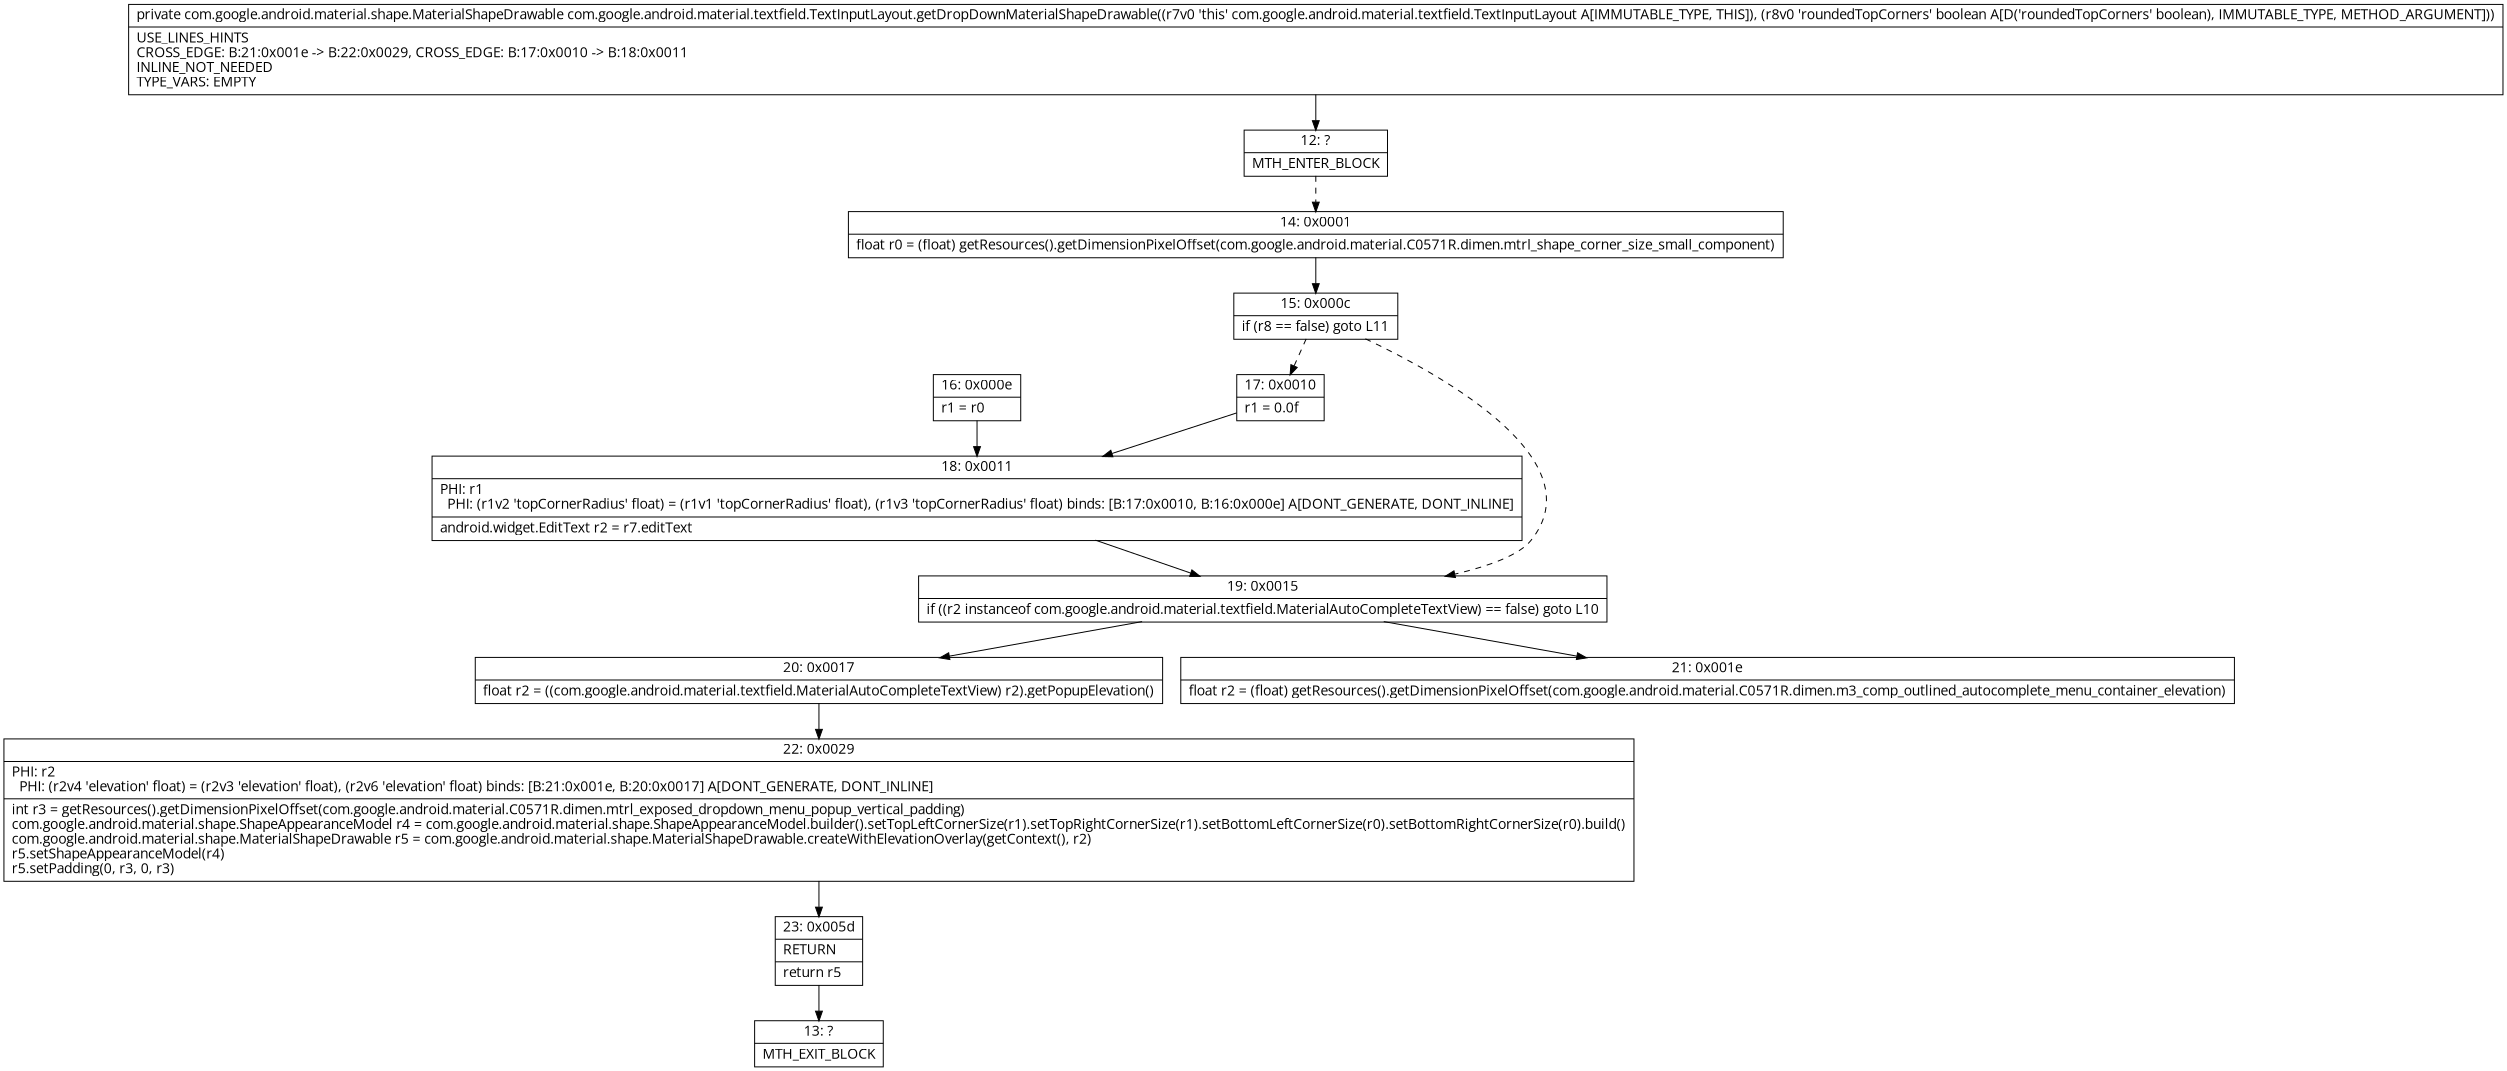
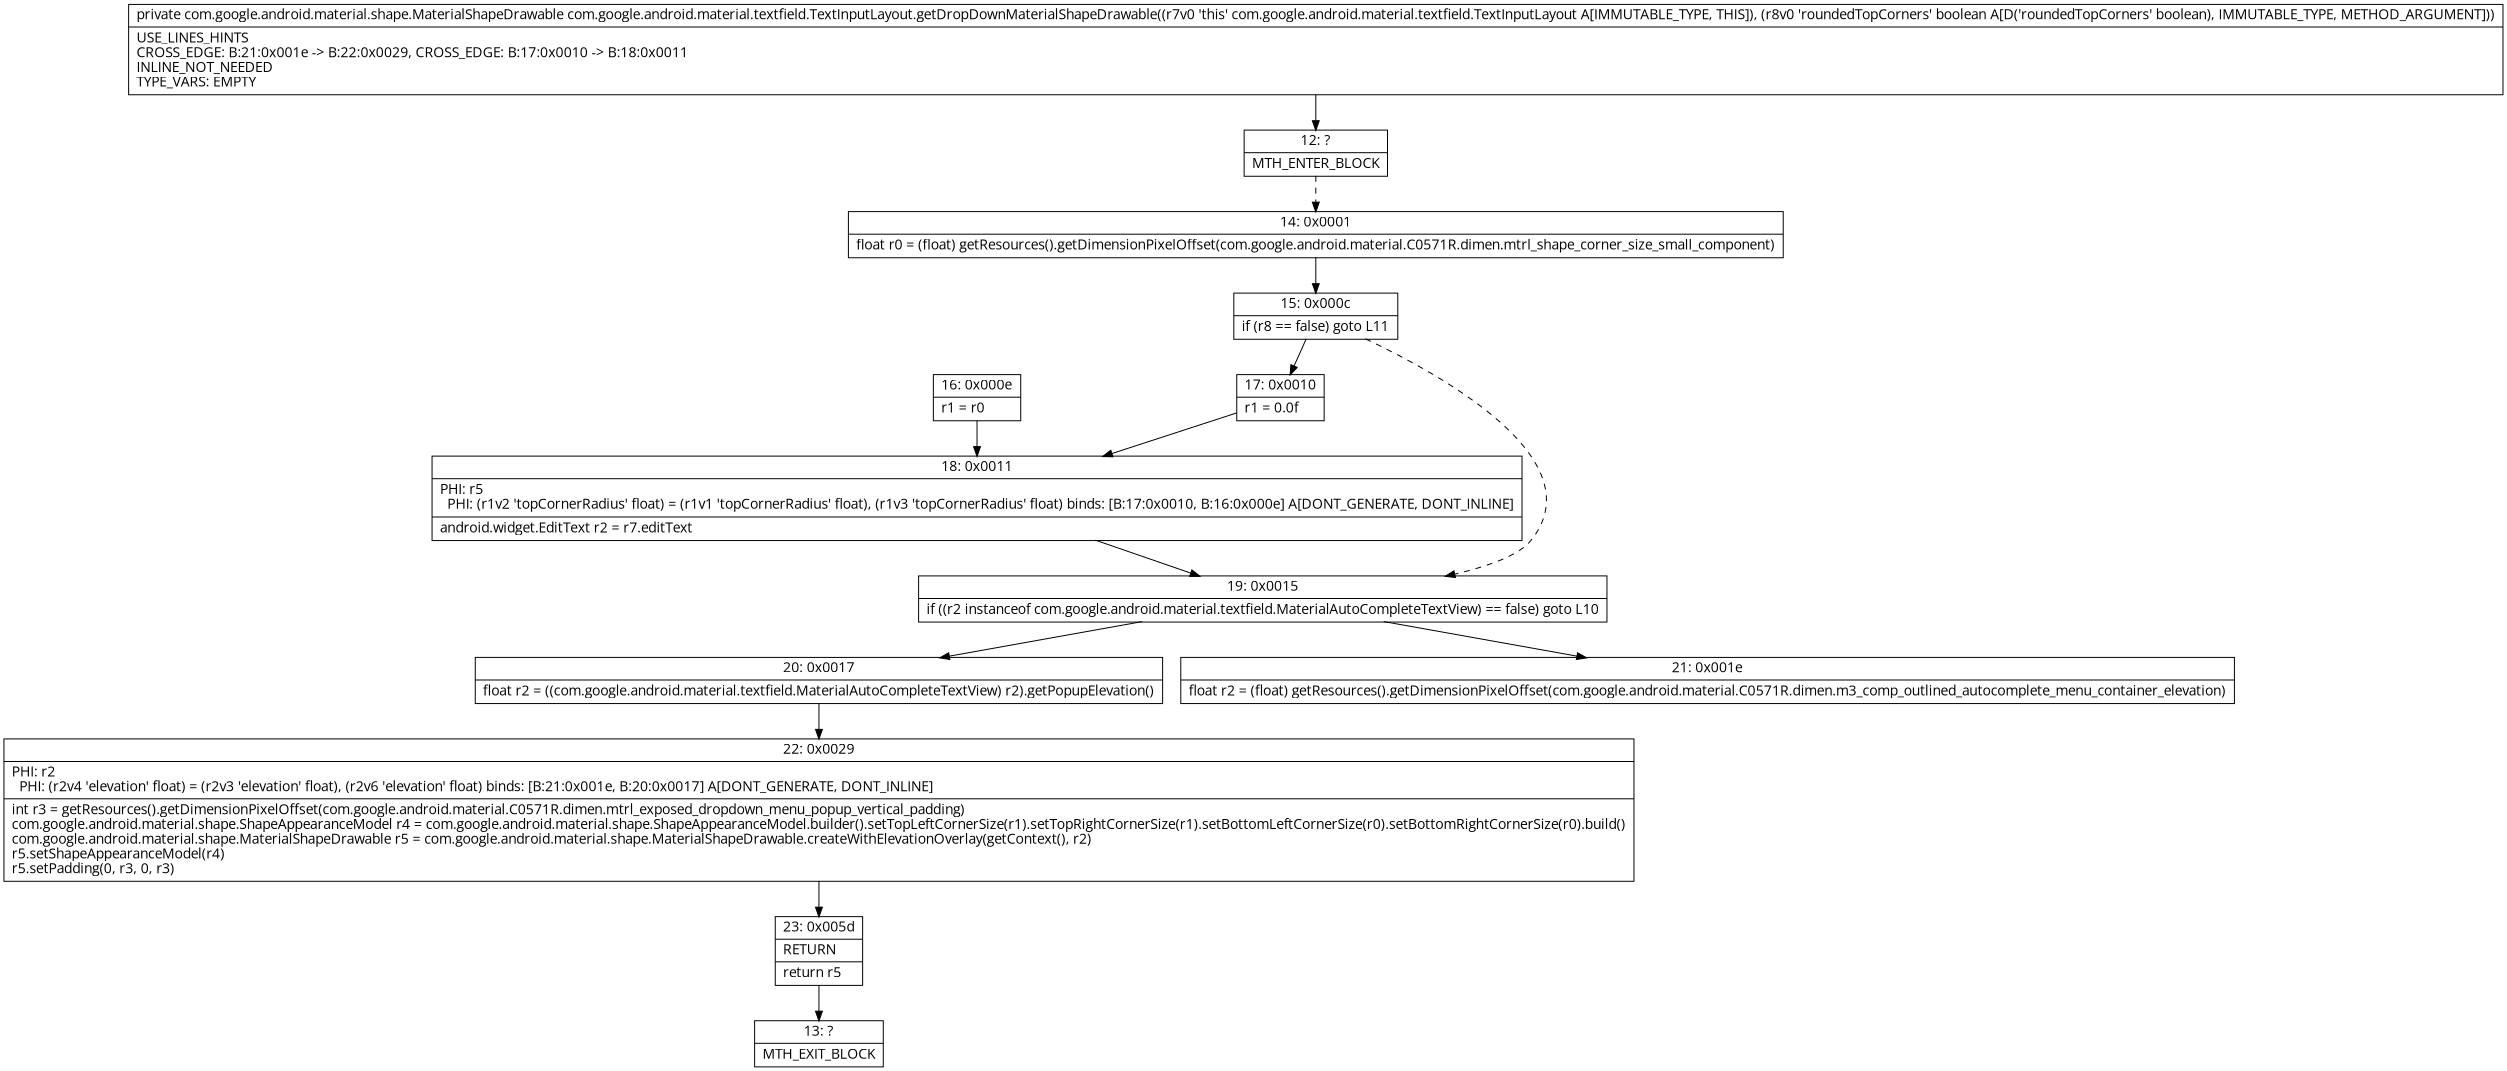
(1300, 352) -> (1300, 352)
(464, 490) -> (464, 490)
